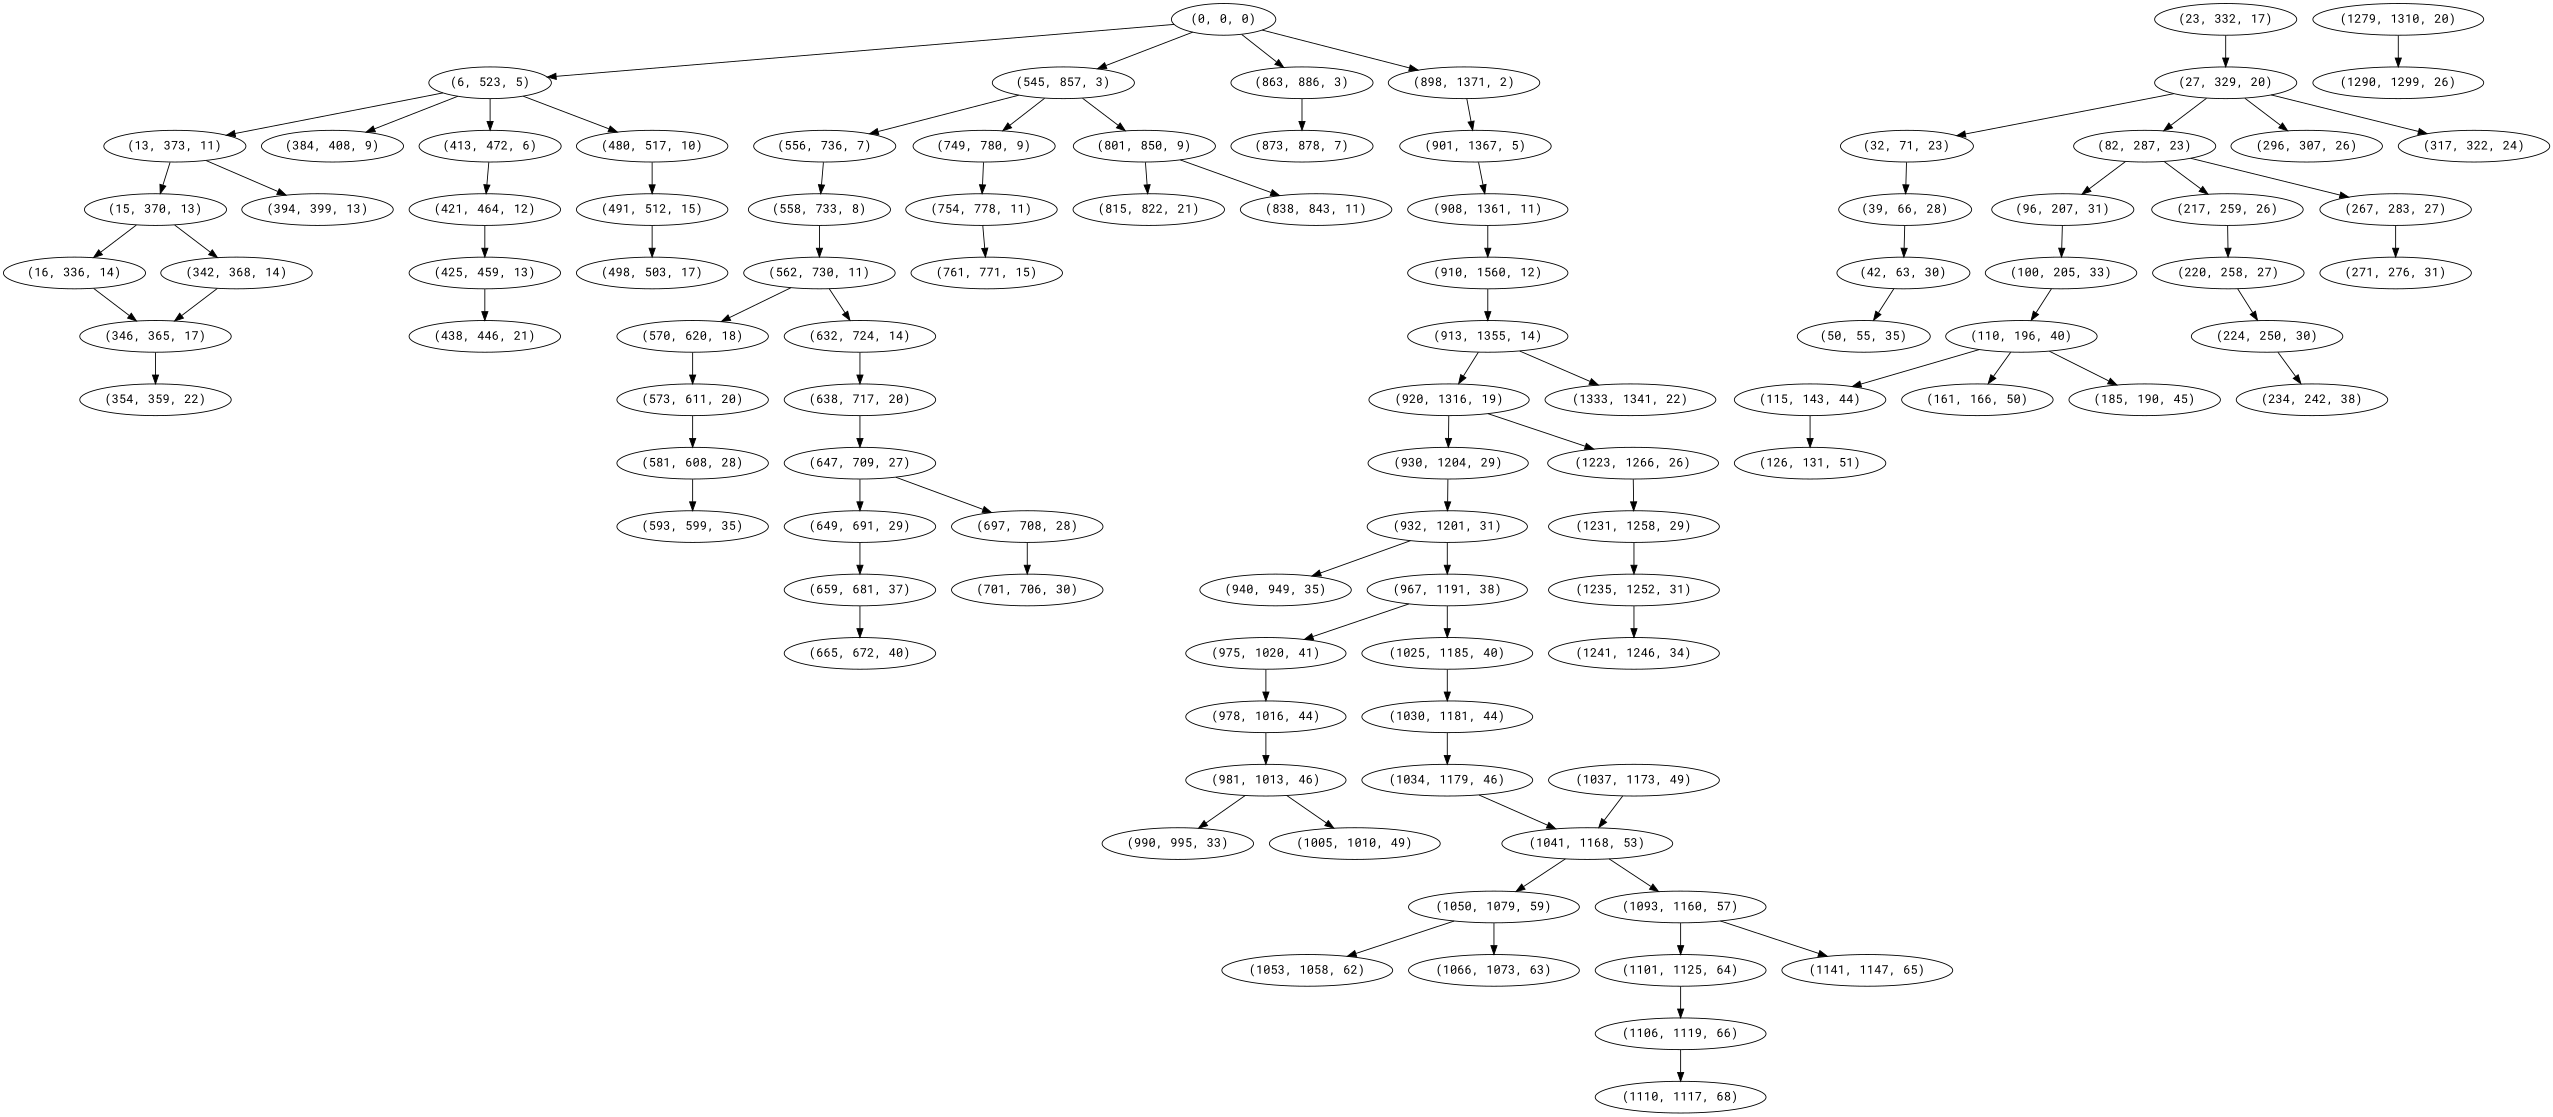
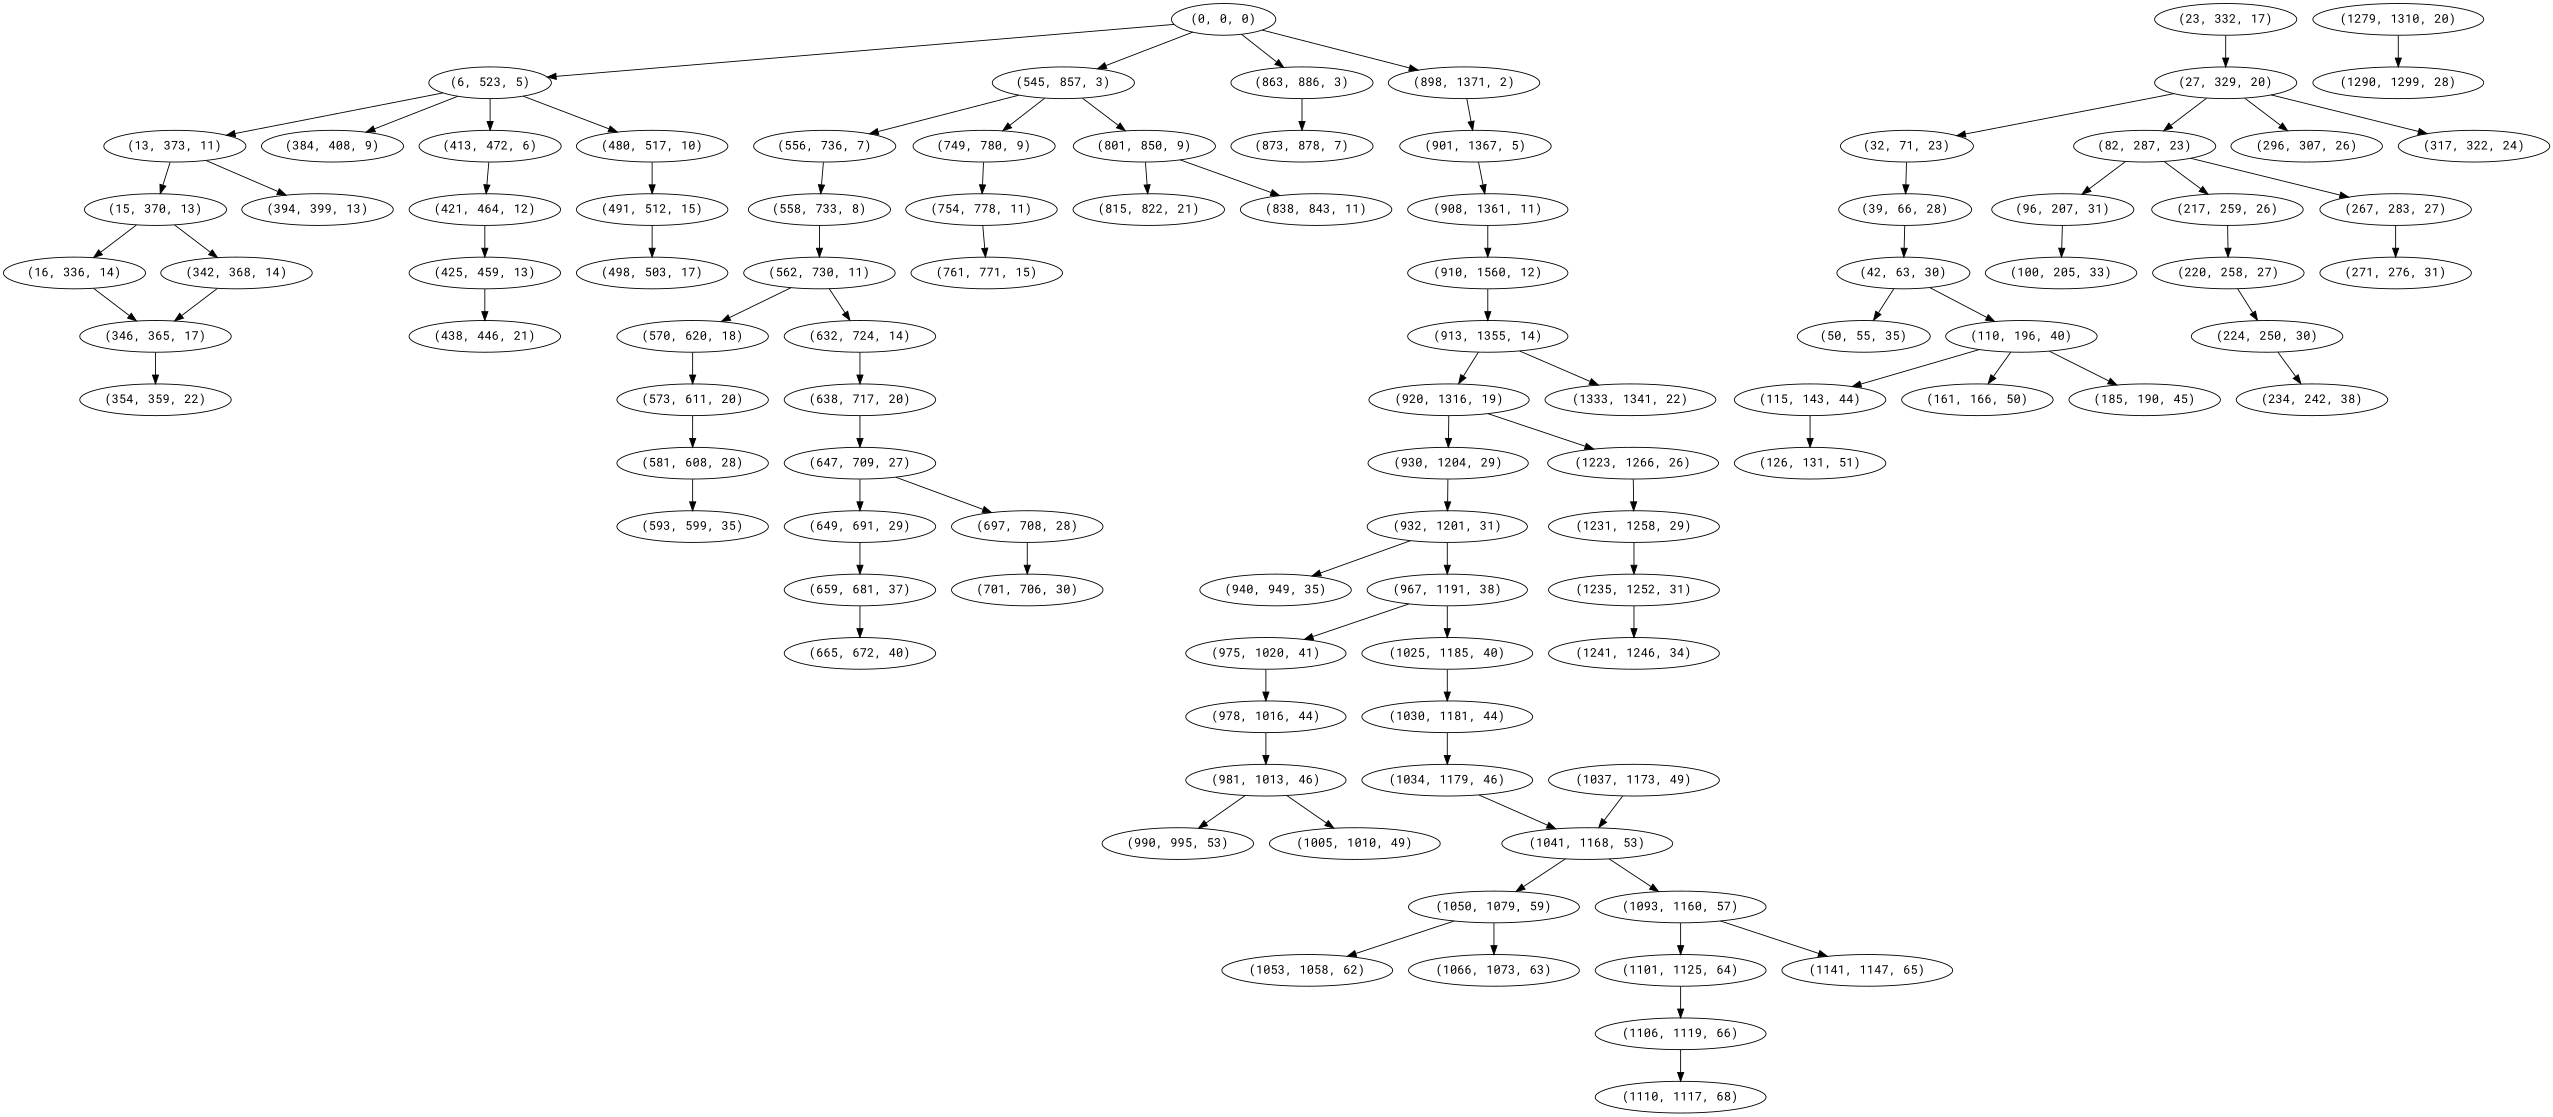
(2398, 83) -> (2398, 83)
(2044, 301) -> (1958, 302)
(1178, 844) -> (1178, 844)
